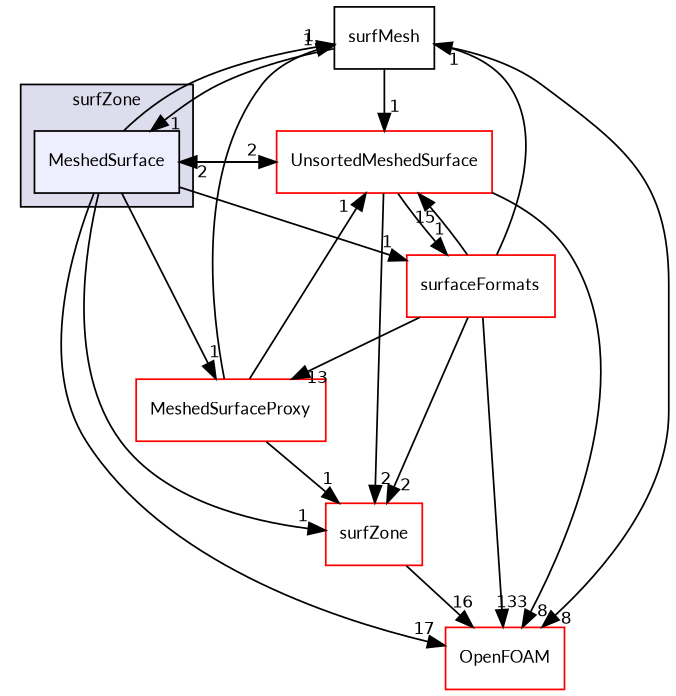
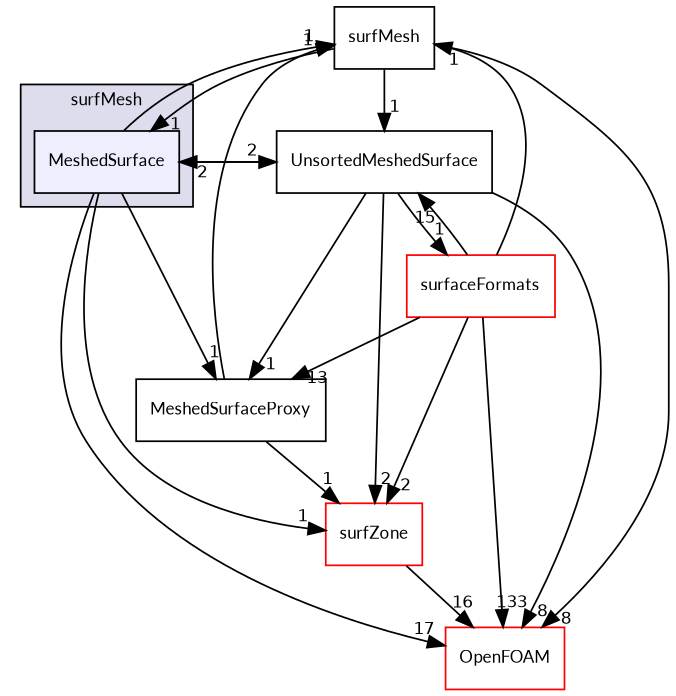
(107, 101) -> (107, 101)
(384, 162) -> (384, 162)
(285, 221) -> none
(303, 294) -> (312, 279)
(231, 410) -> (231, 410)
